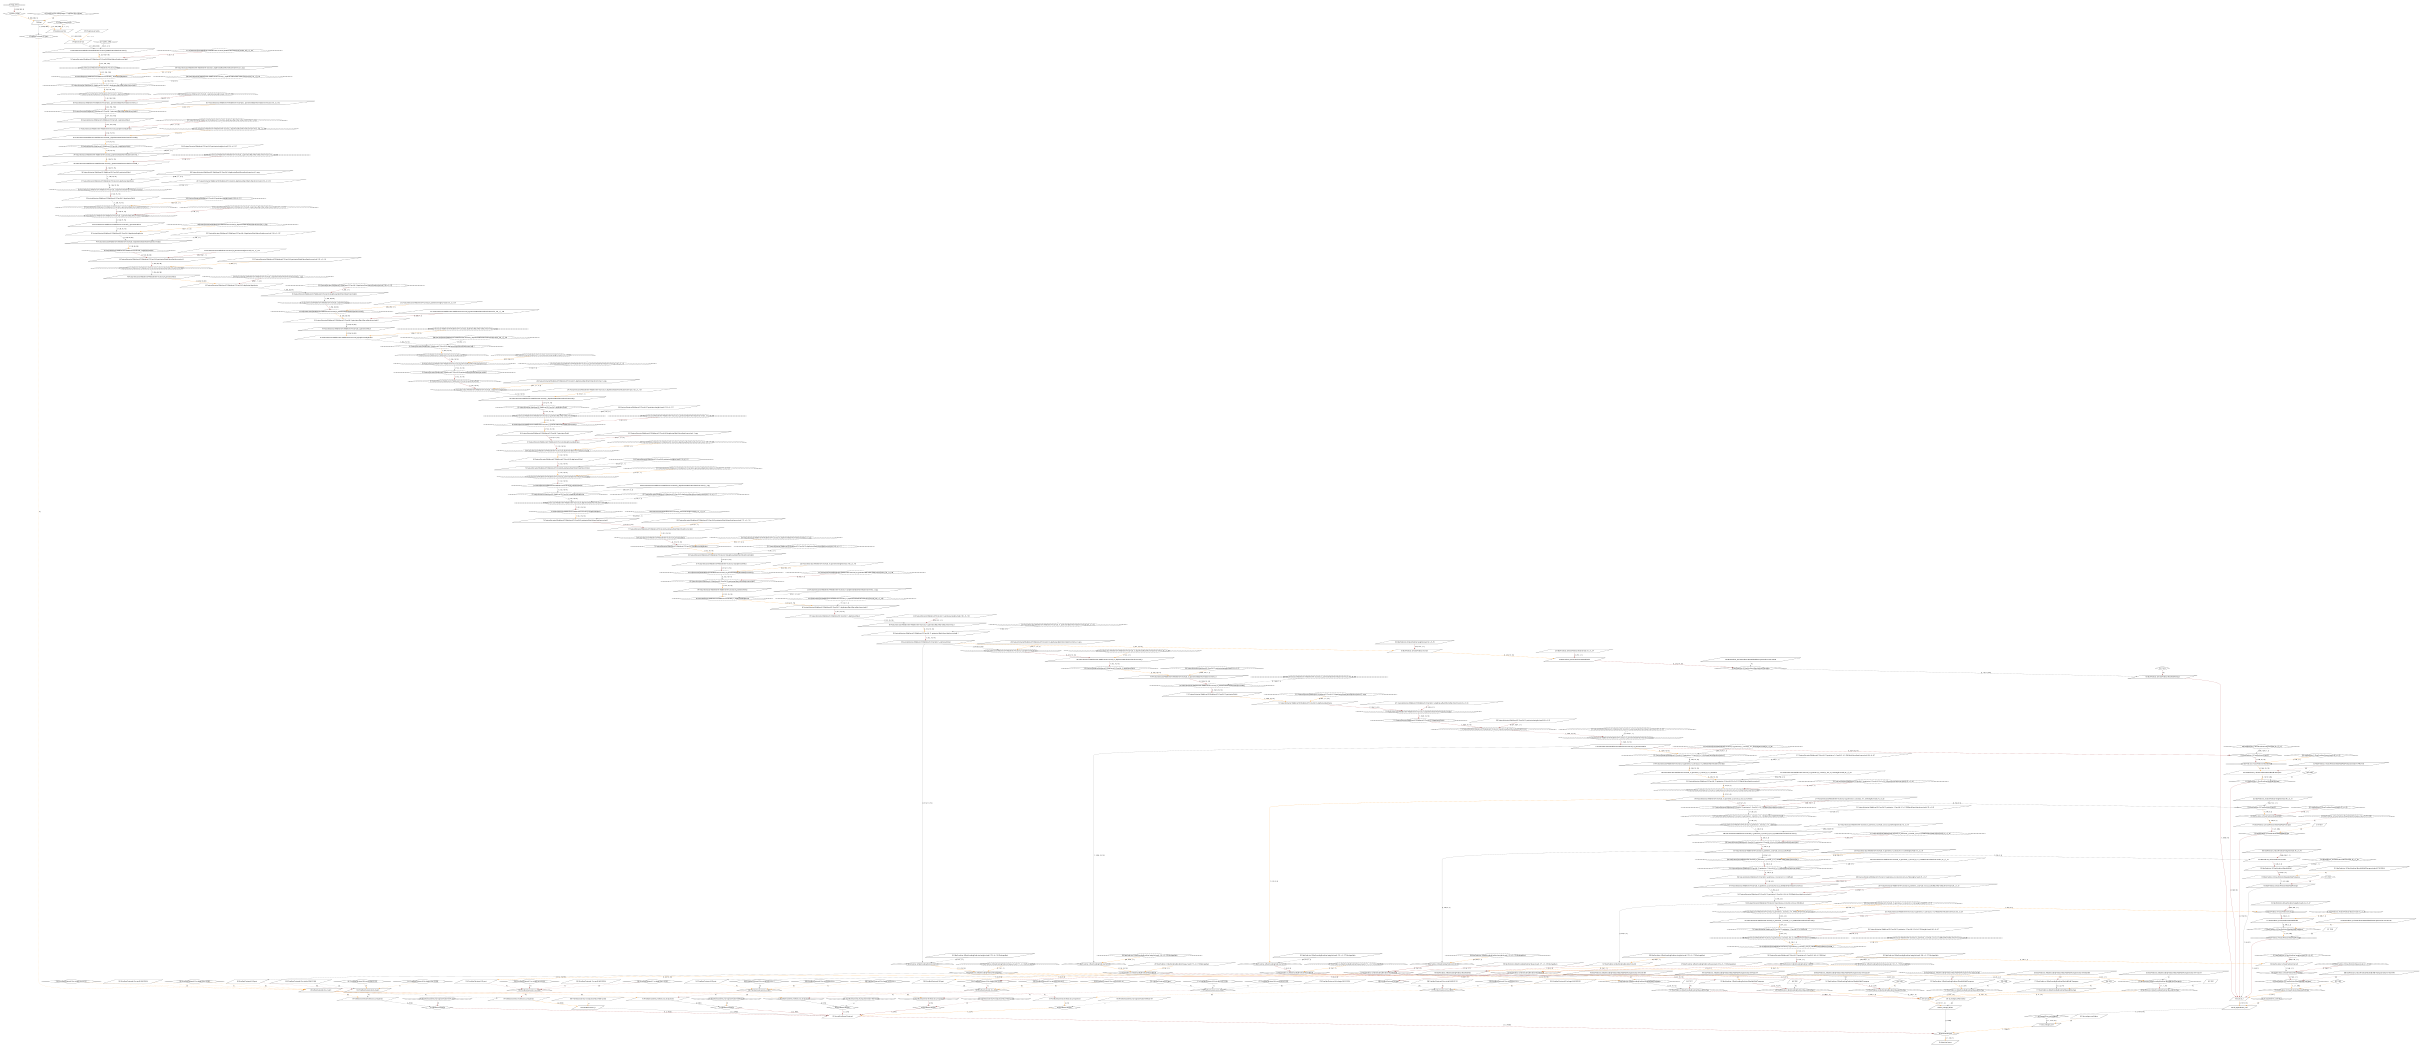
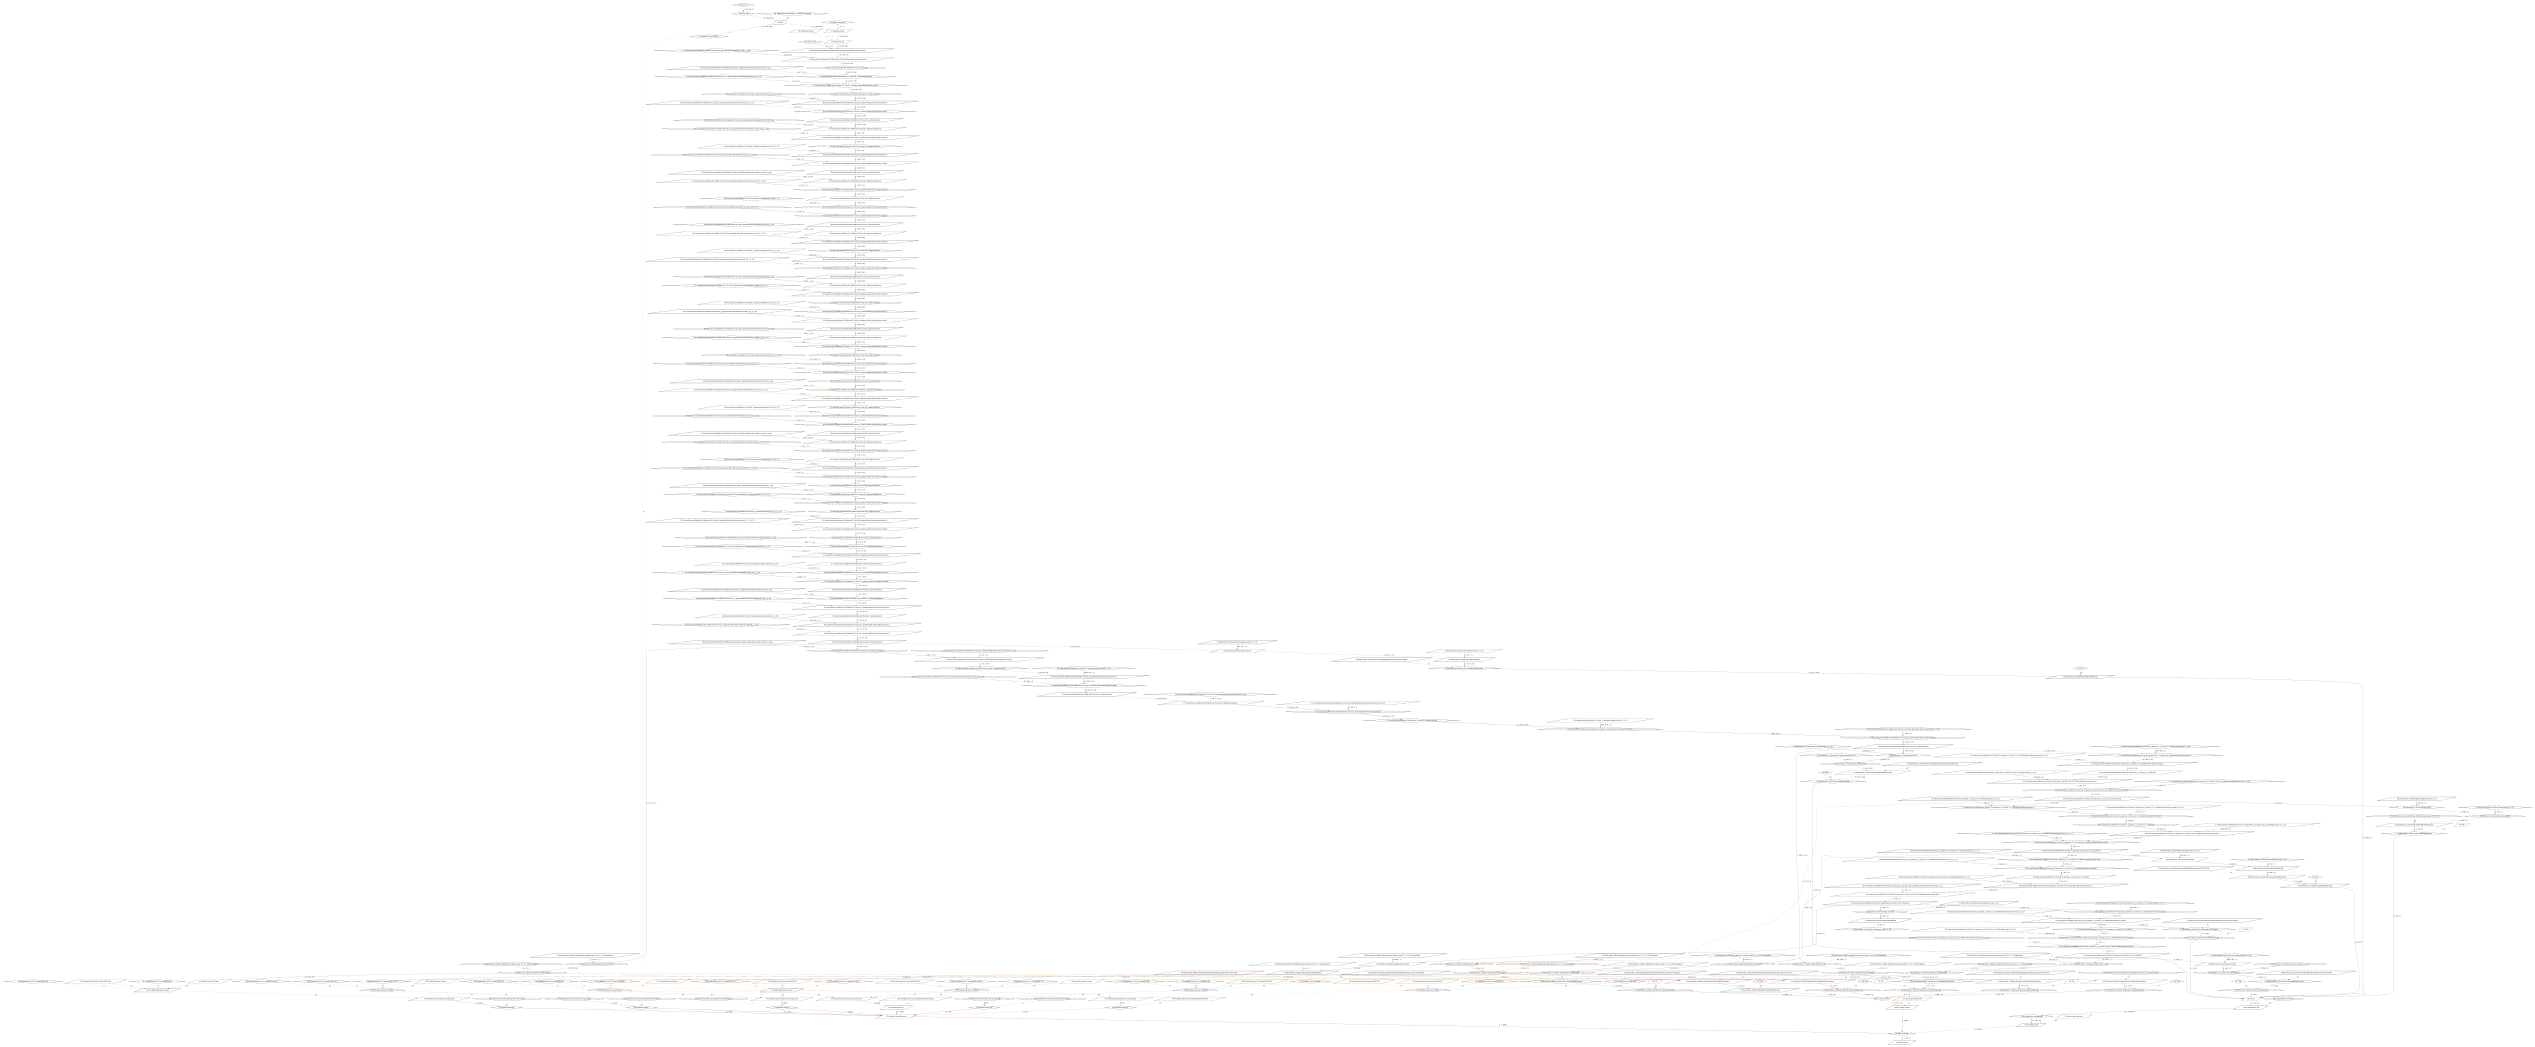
(2316, 916) -> (1876, 925)
